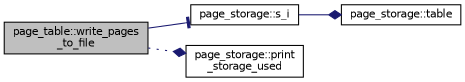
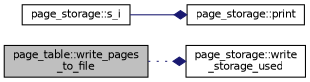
(401, 15) -> (246, 15)
(167, 26) -> none
(245, 61) -> (246, 61)
